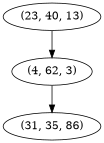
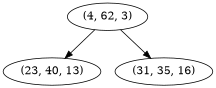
(52, 40) -> (83, 41)
(52, 126) -> (164, 72)
